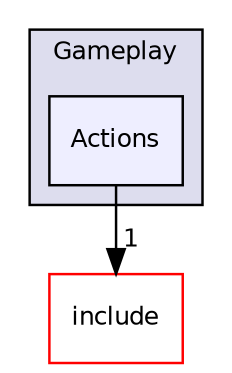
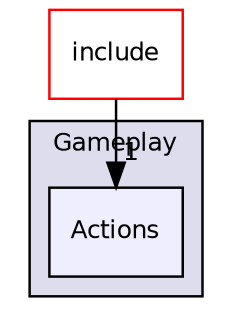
(116, 221) -> (116, 136)
